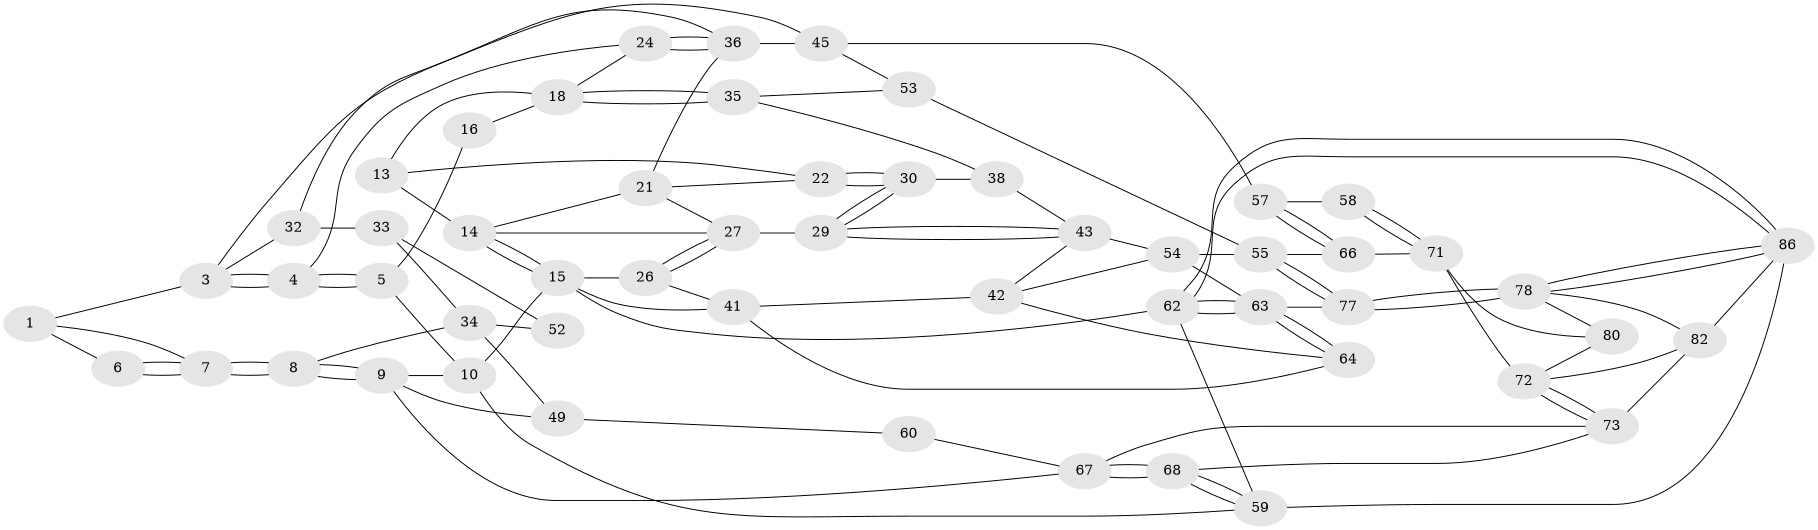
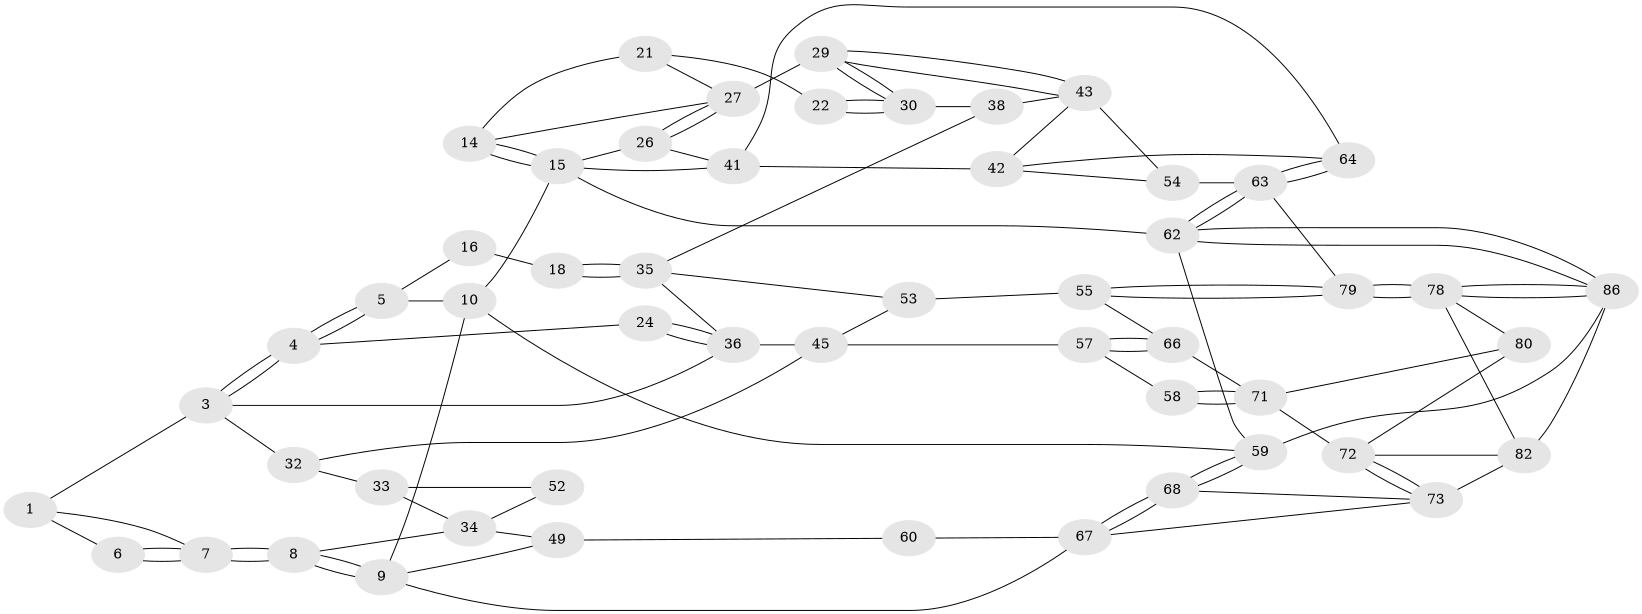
(602, 70) -> none
(682, 112) -> (689, 308)
(382, 175) -> none
(1217, 254) -> none
(1348, 307) -> (1348, 291)
